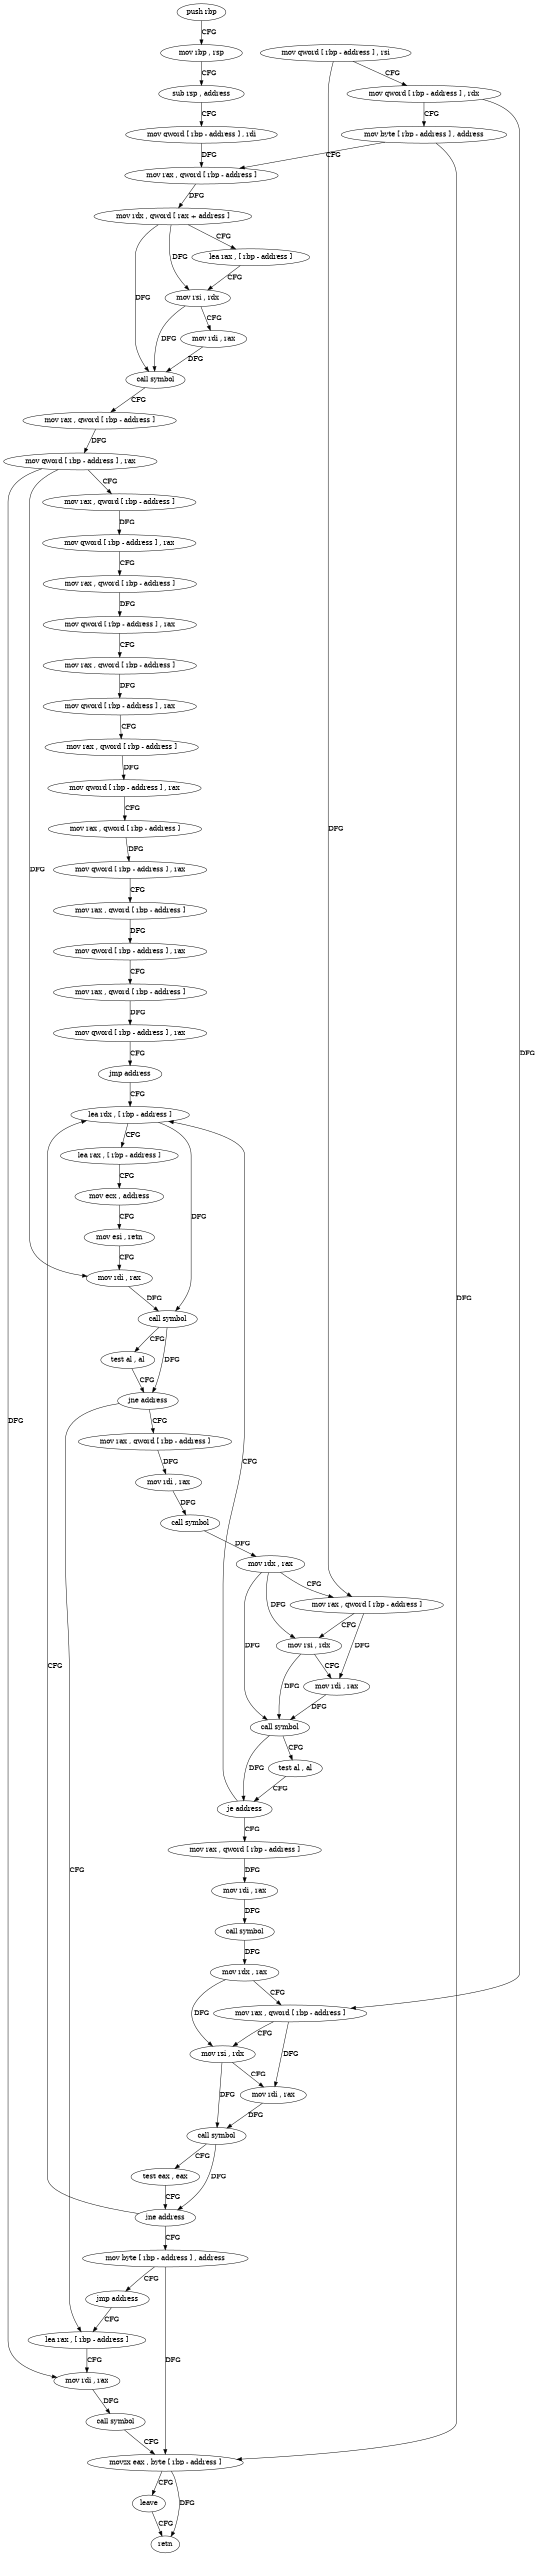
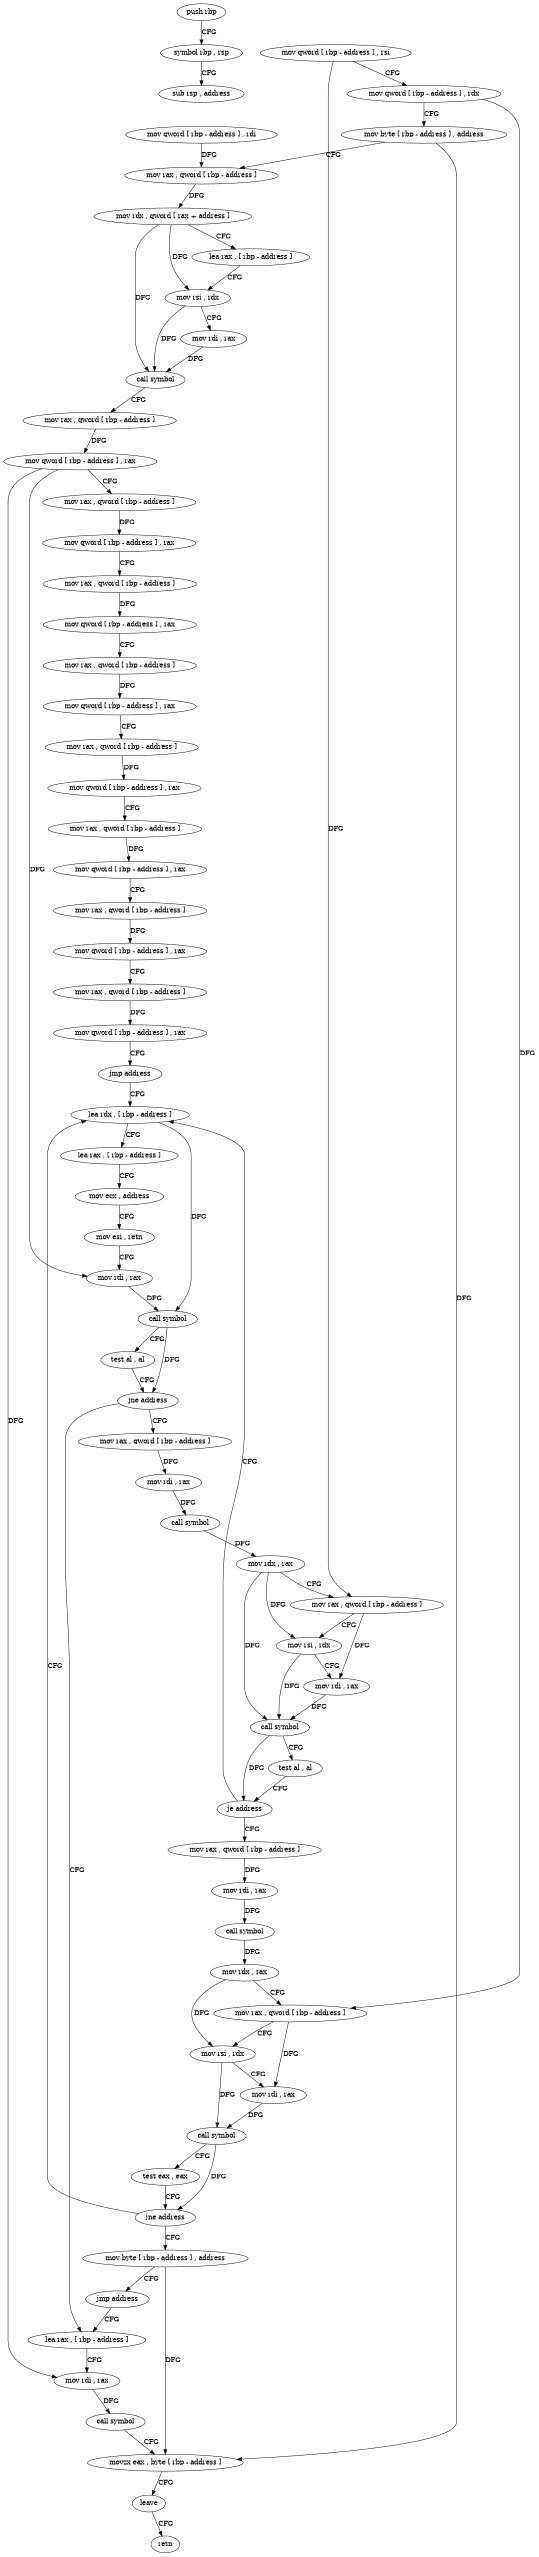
(201, 53) -> (201, 53)
(201, 112) -> none
(179, 2501) -> none
